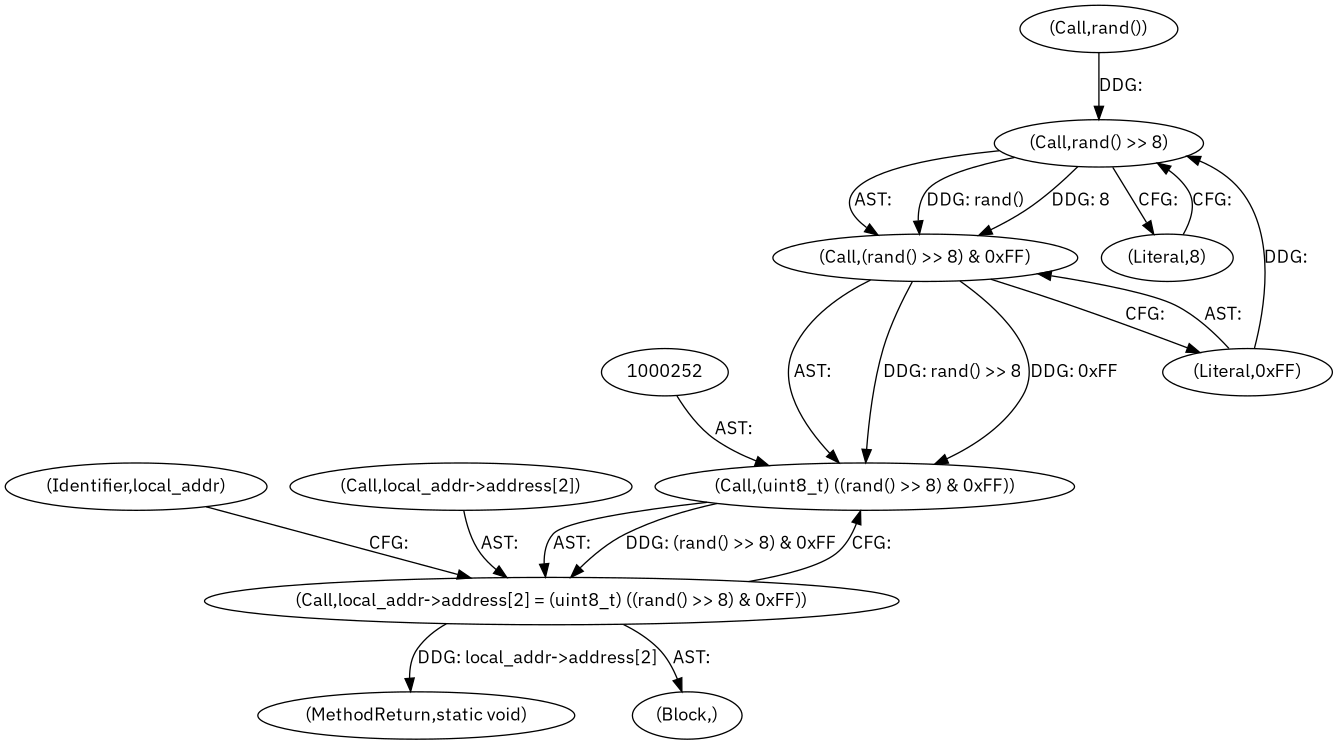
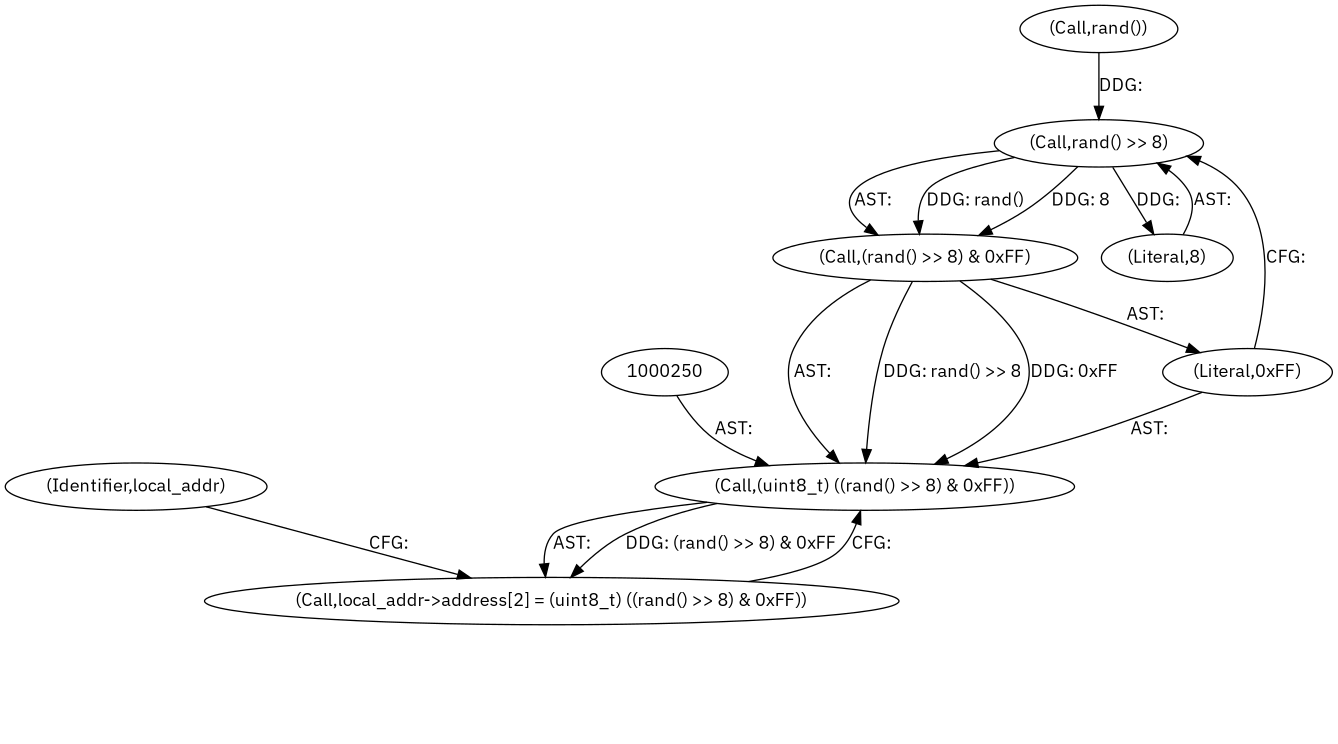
(1161, 201) -> (1161, 201)
(1215, 201) -> (1215, 201)
(1288, 258) -> (1288, 258)
(1148, 295) -> (1092, 433)
(1148, 315) -> (1148, 315)
(665, 372) -> (665, 372)
(461, 487) -> none
(416, 716) -> none
(687, 716) -> none
